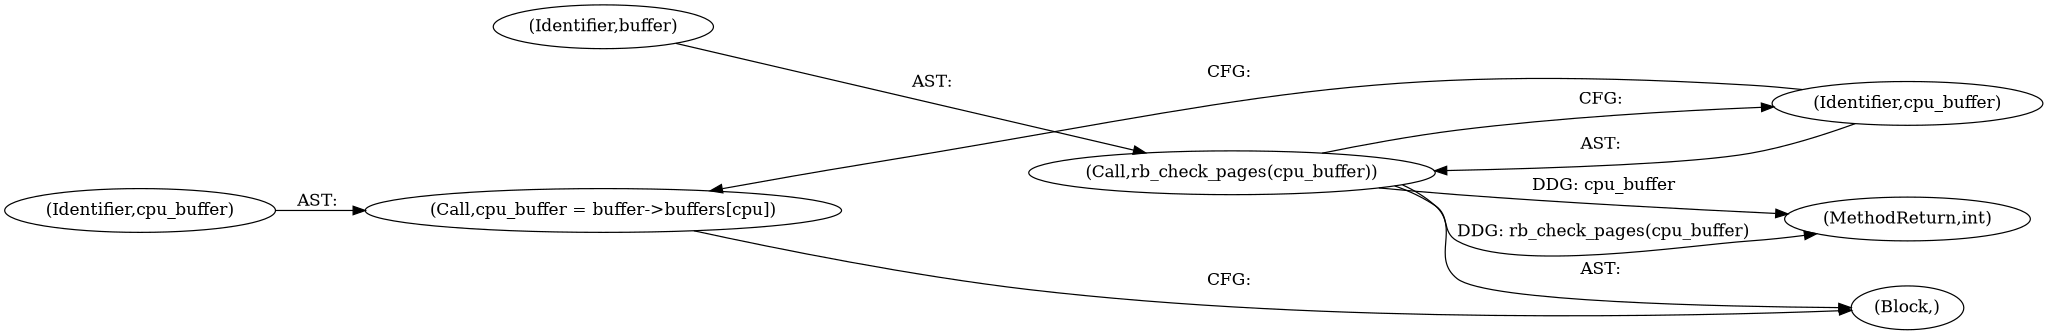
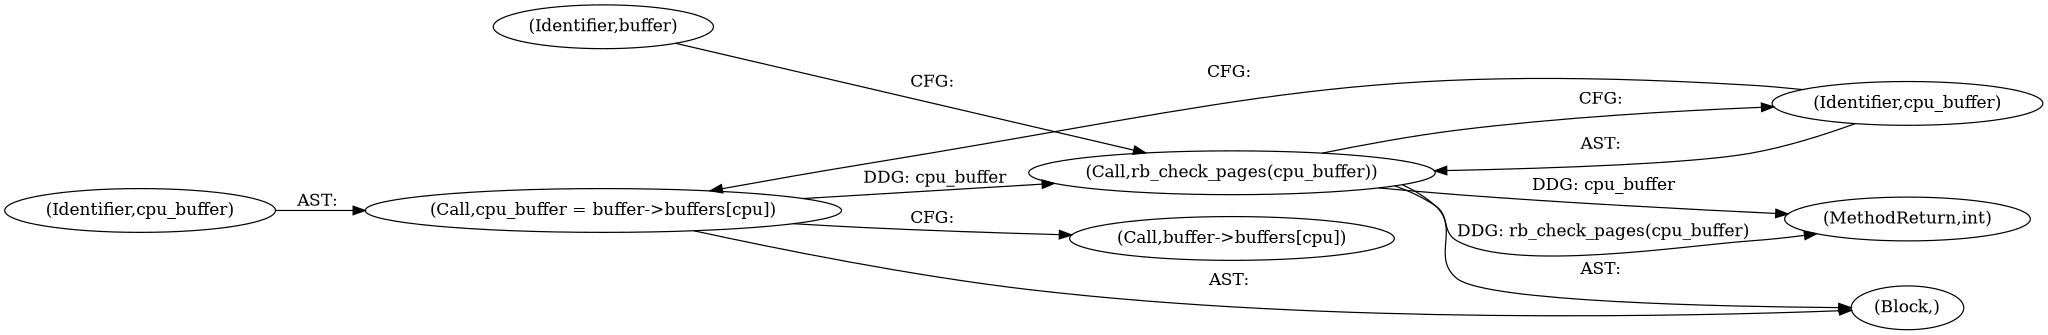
(935, 82) -> (935, 82)
none -> (922, 191)
none -> (1232, 238)
(1232, 280) -> (1232, 280)
